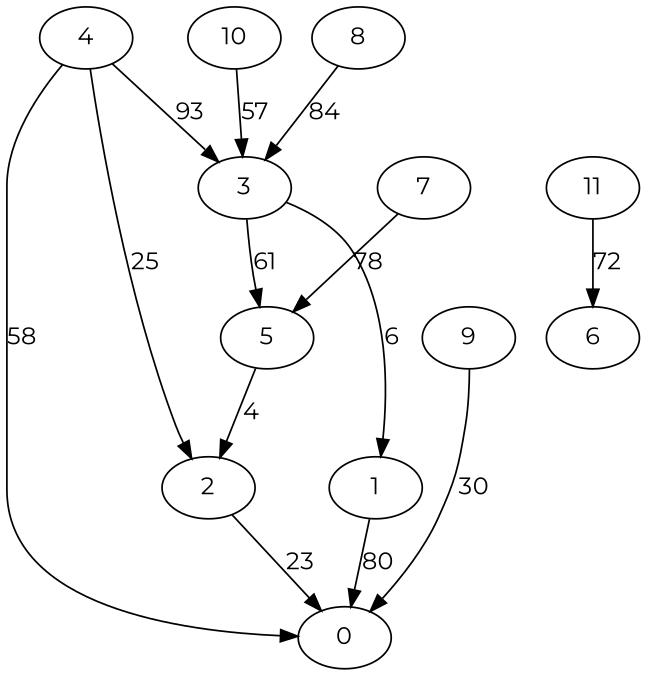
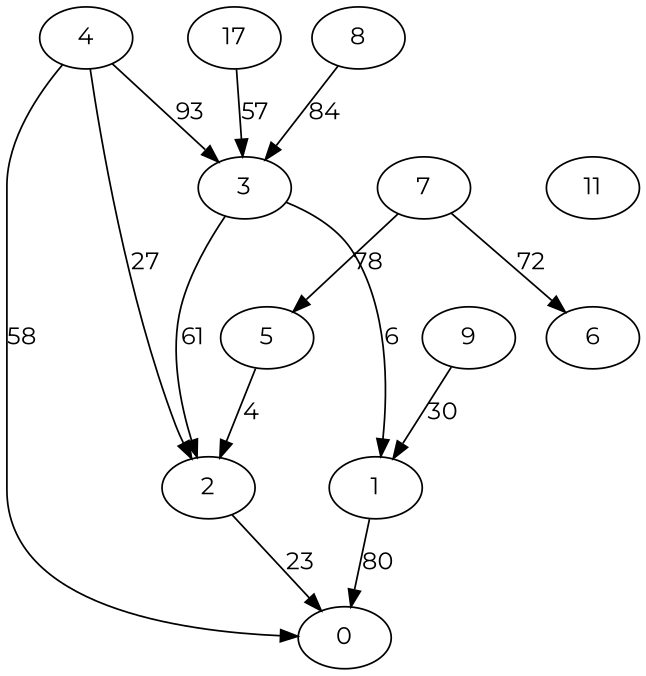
(234, 38) -> (234, 38)
(593, 254) -> (501, 257)
(250, 255) -> (178, 324)
(146, 263) -> (146, 263)
(449, 493) -> (427, 405)
